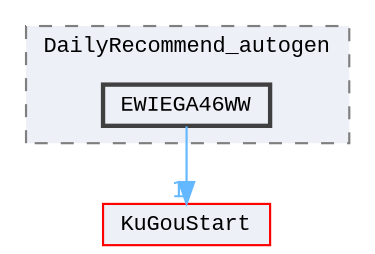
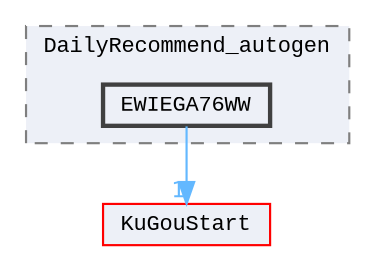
(187, 105) -> (187, 105)
